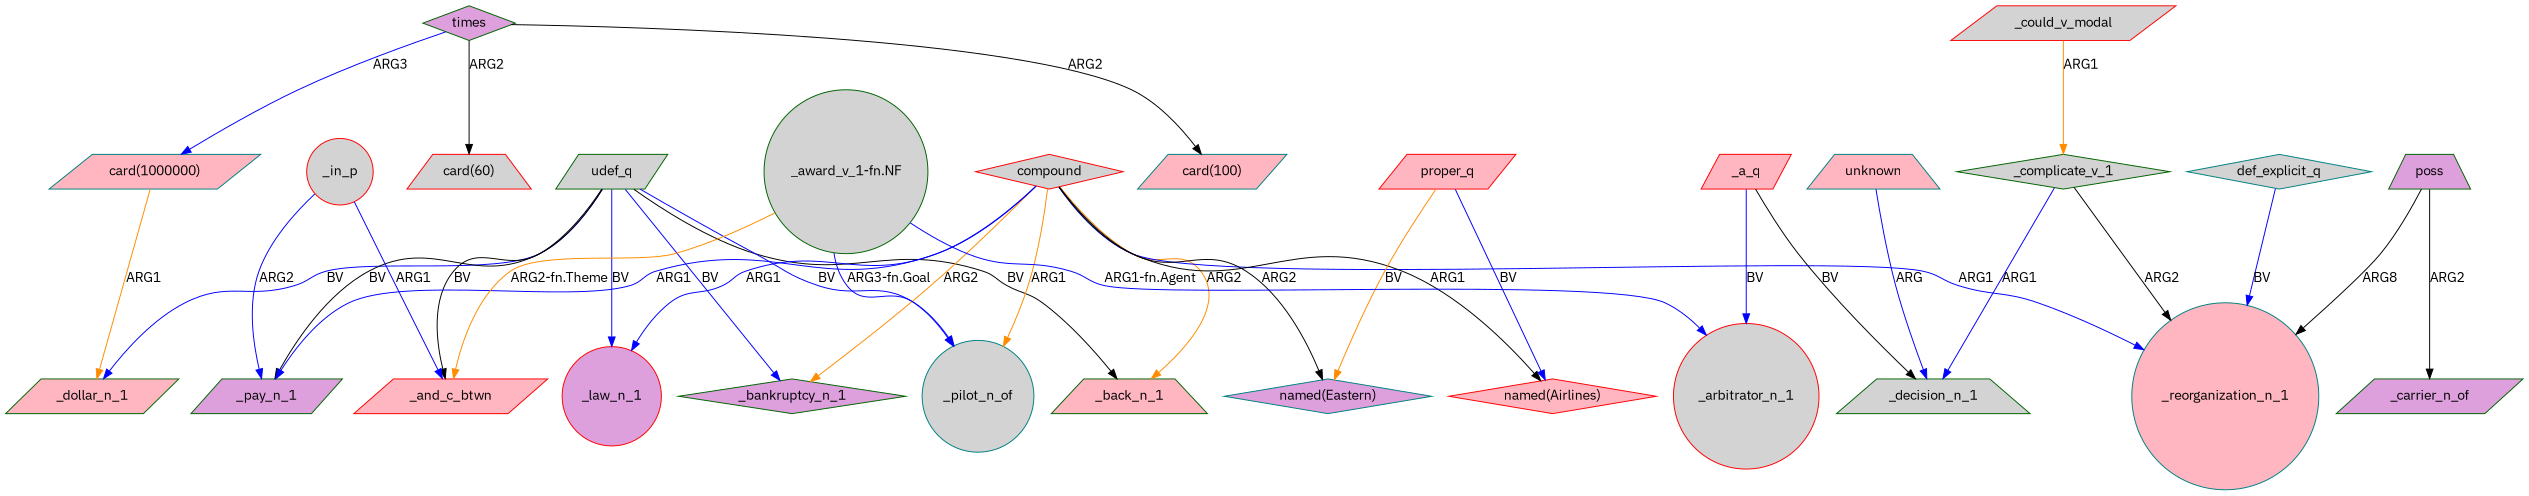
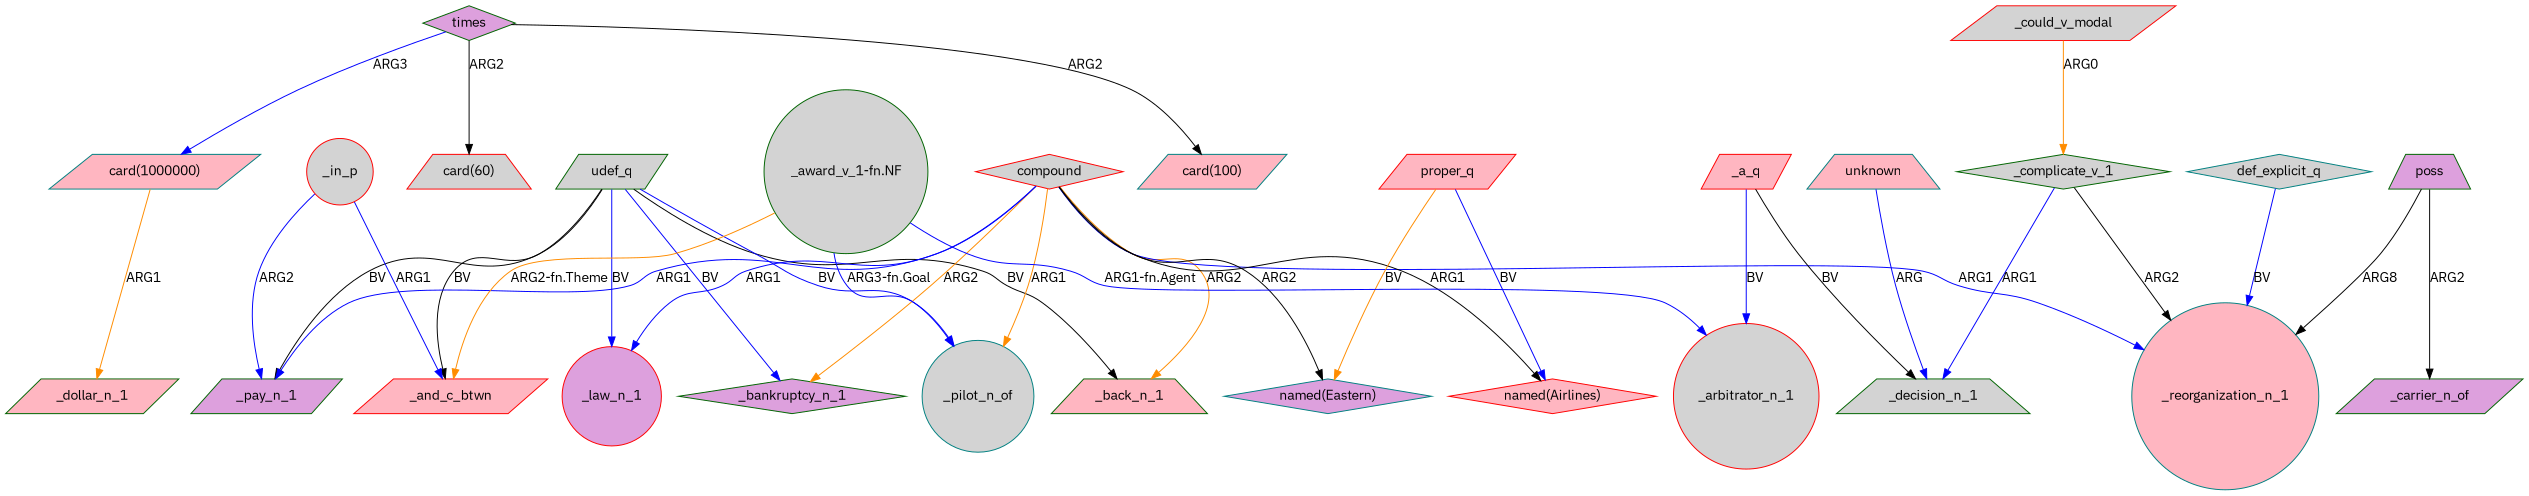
(2081, 65) -> (2081, 65)
(354, 267) -> none
